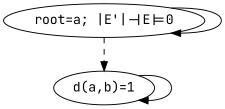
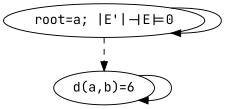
(104, 88) -> (104, 88)
